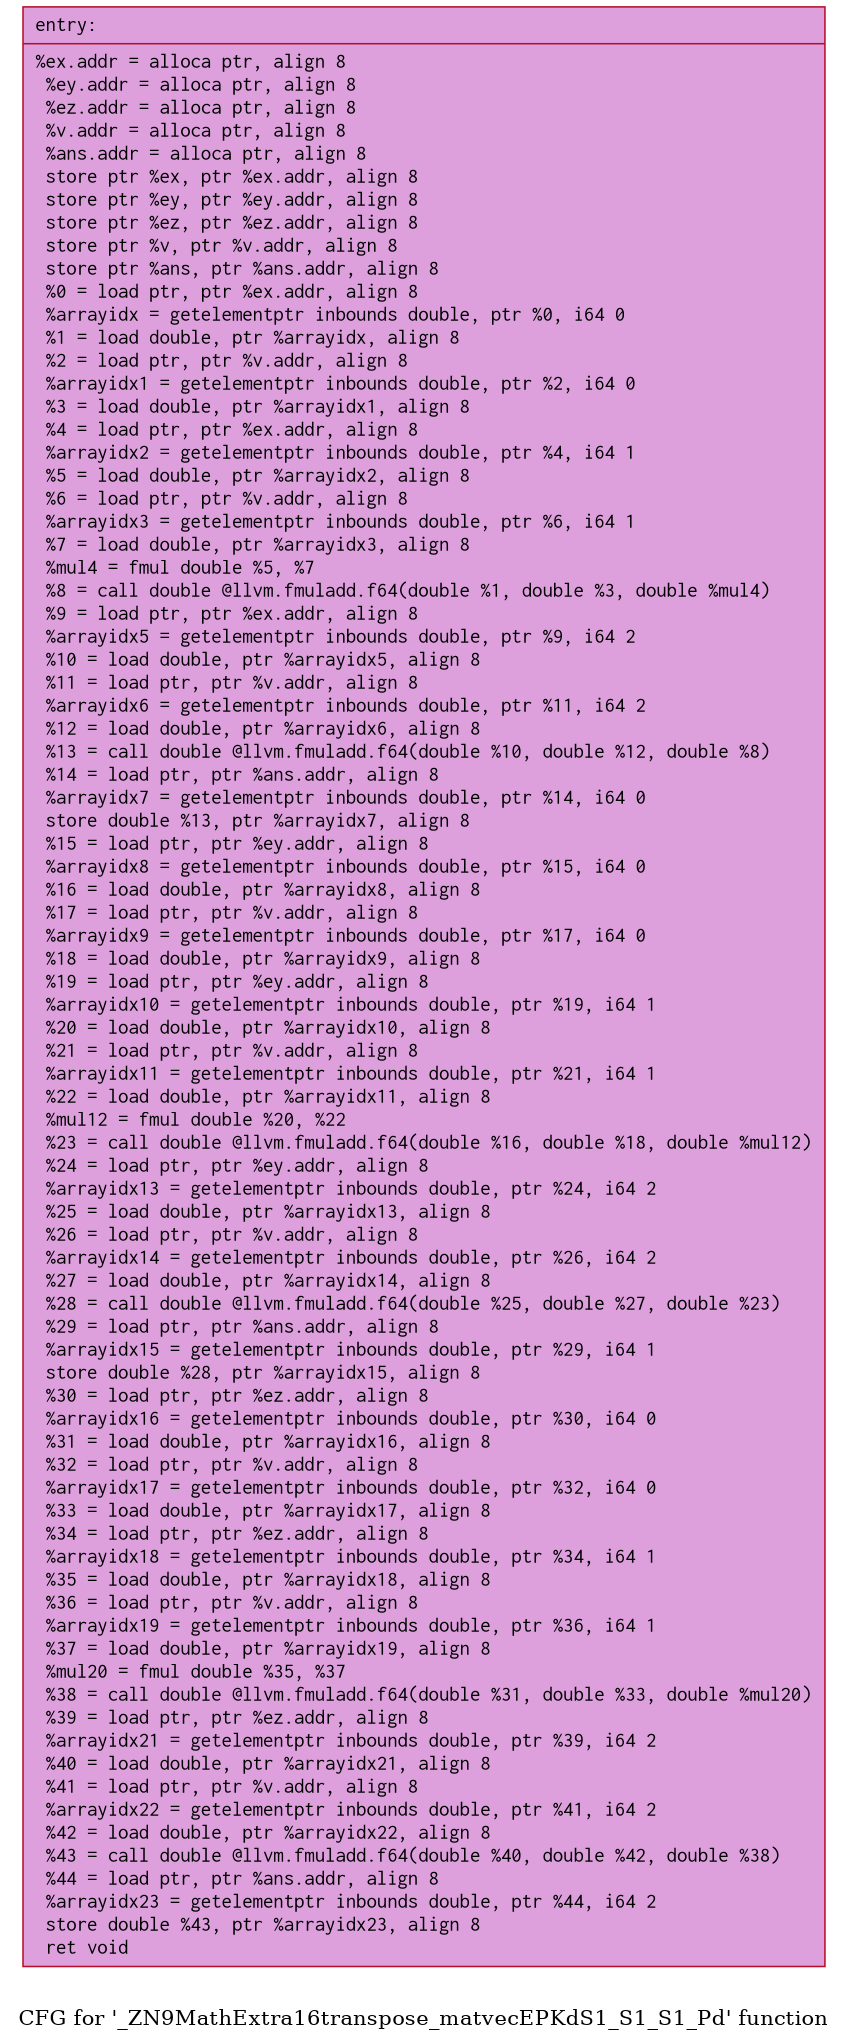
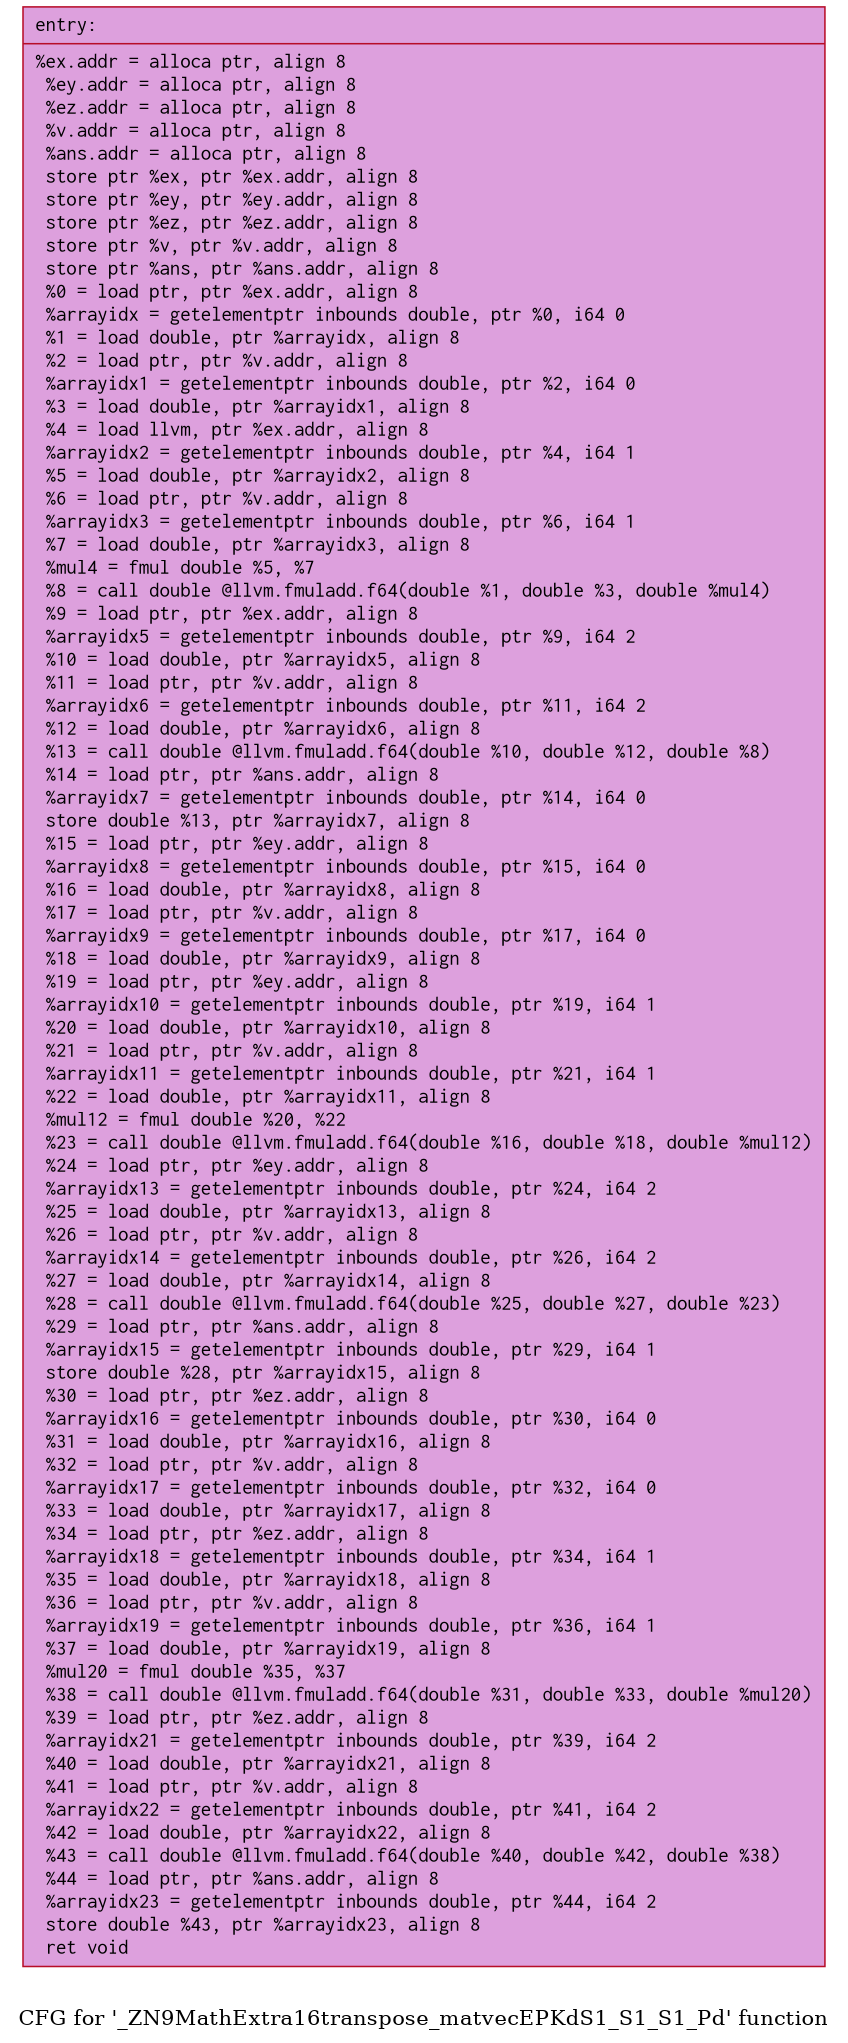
(227, 429) -> (232, 429)
